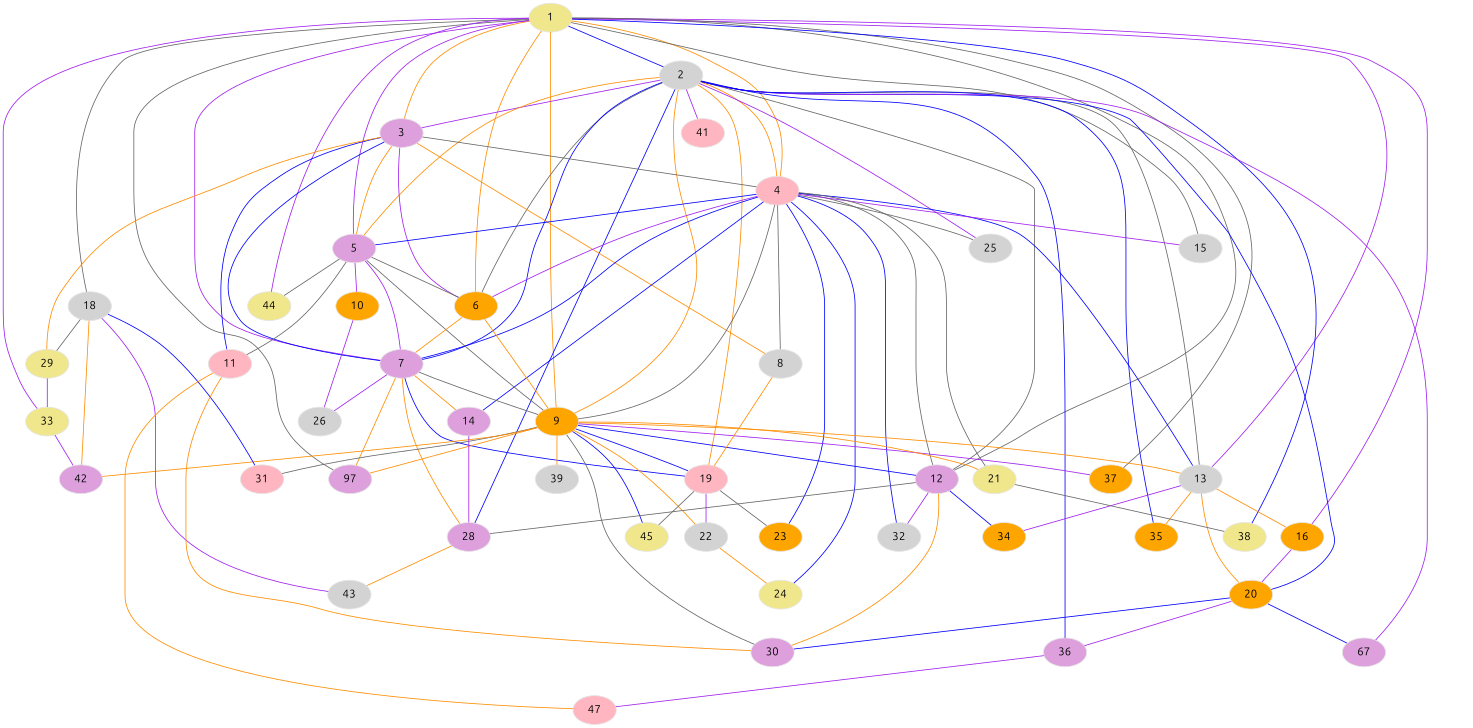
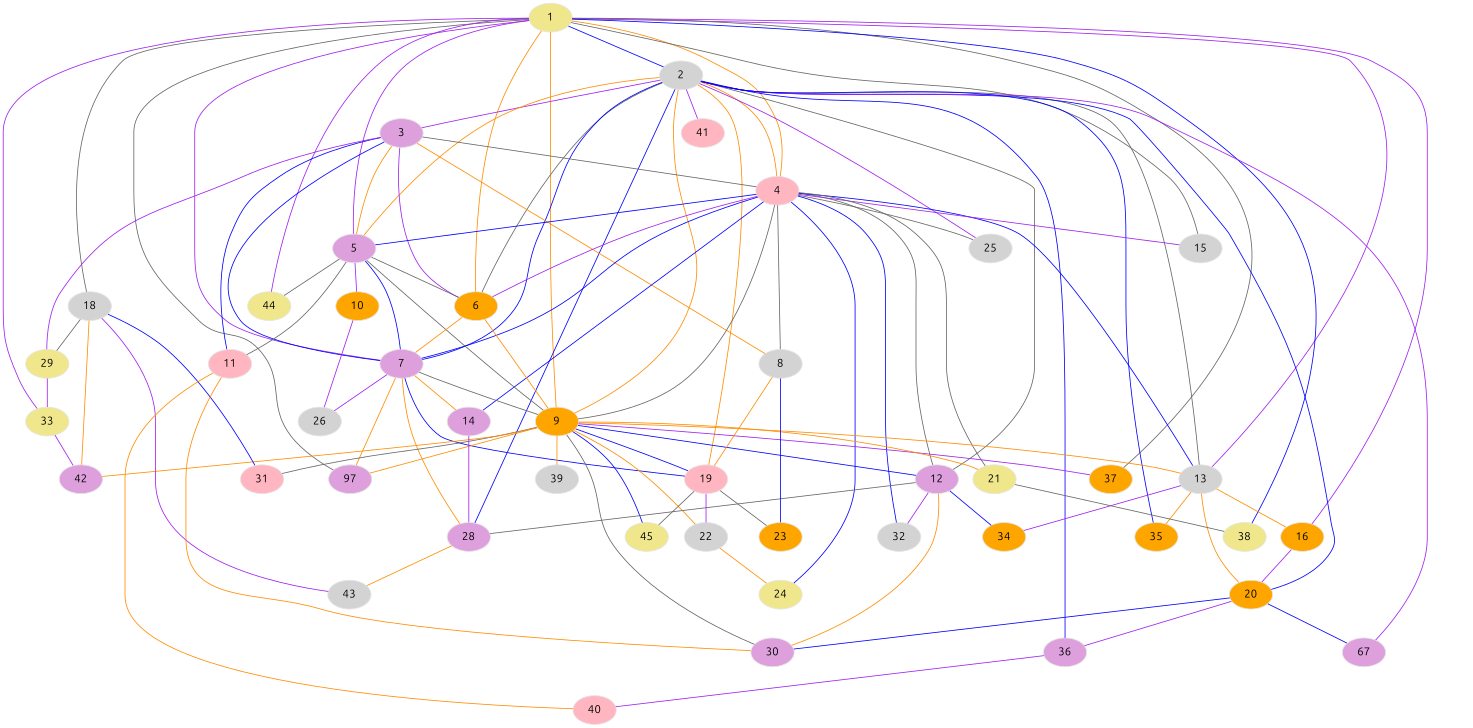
(450, 49) -> none
(1169, 147) -> none
(179, 202) -> (179, 202)
(390, 302) -> (390, 302)
(825, 363) -> (781, 450)
(595, 710) -> (595, 710)
